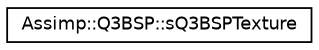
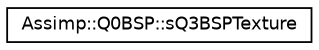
(159, 25) -> (159, 25)
